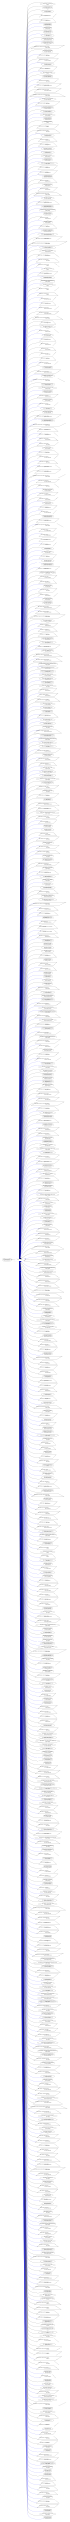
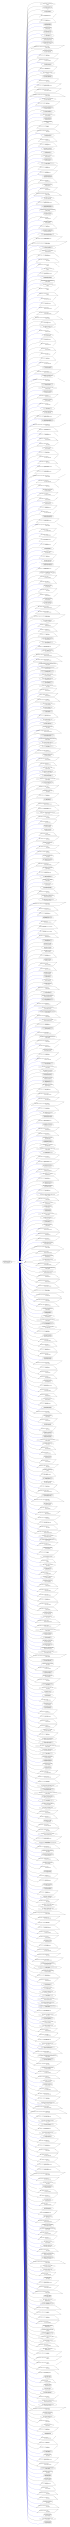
none -> (48, 1349)
